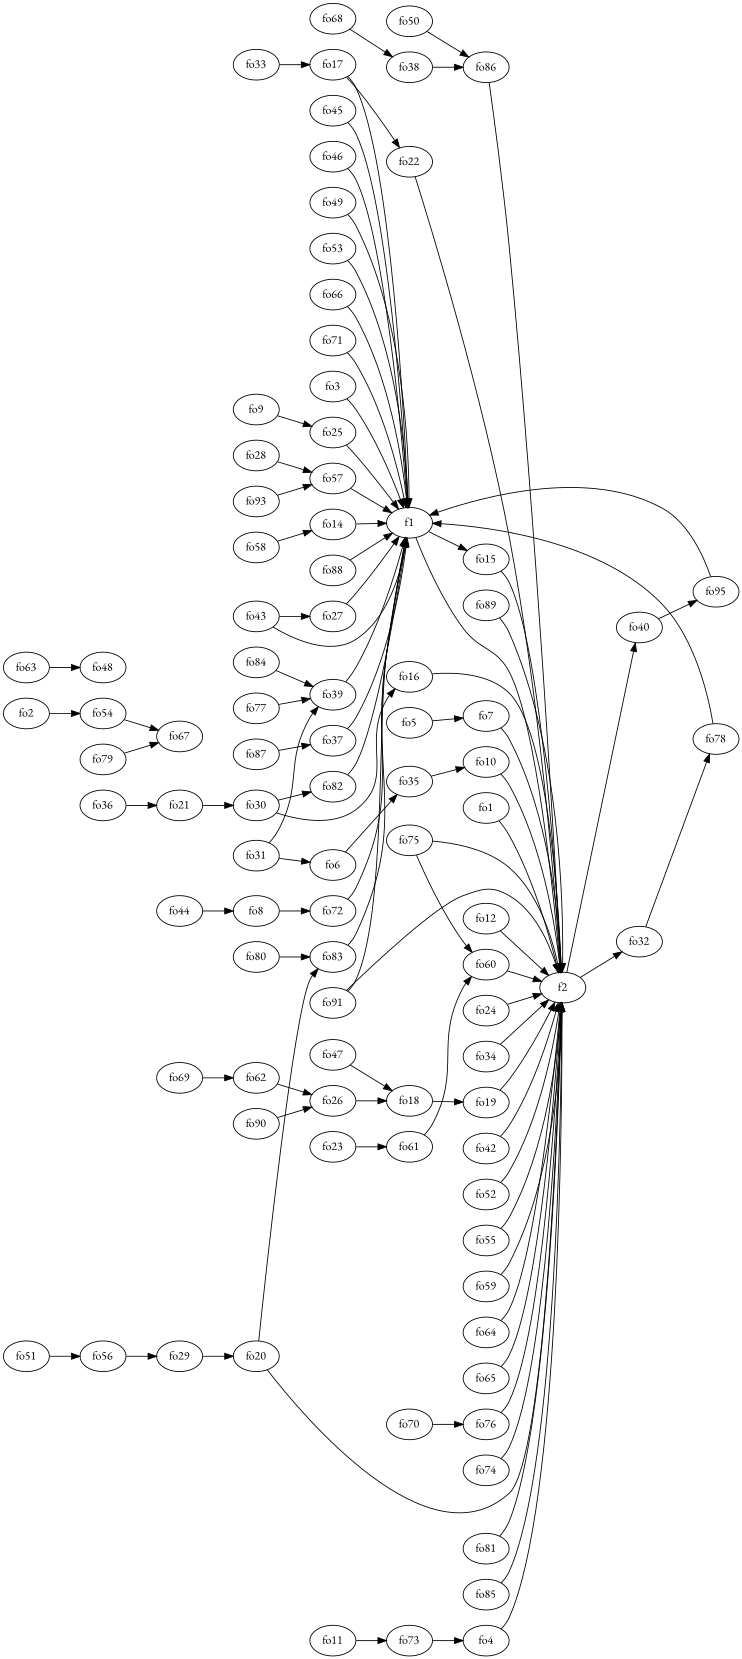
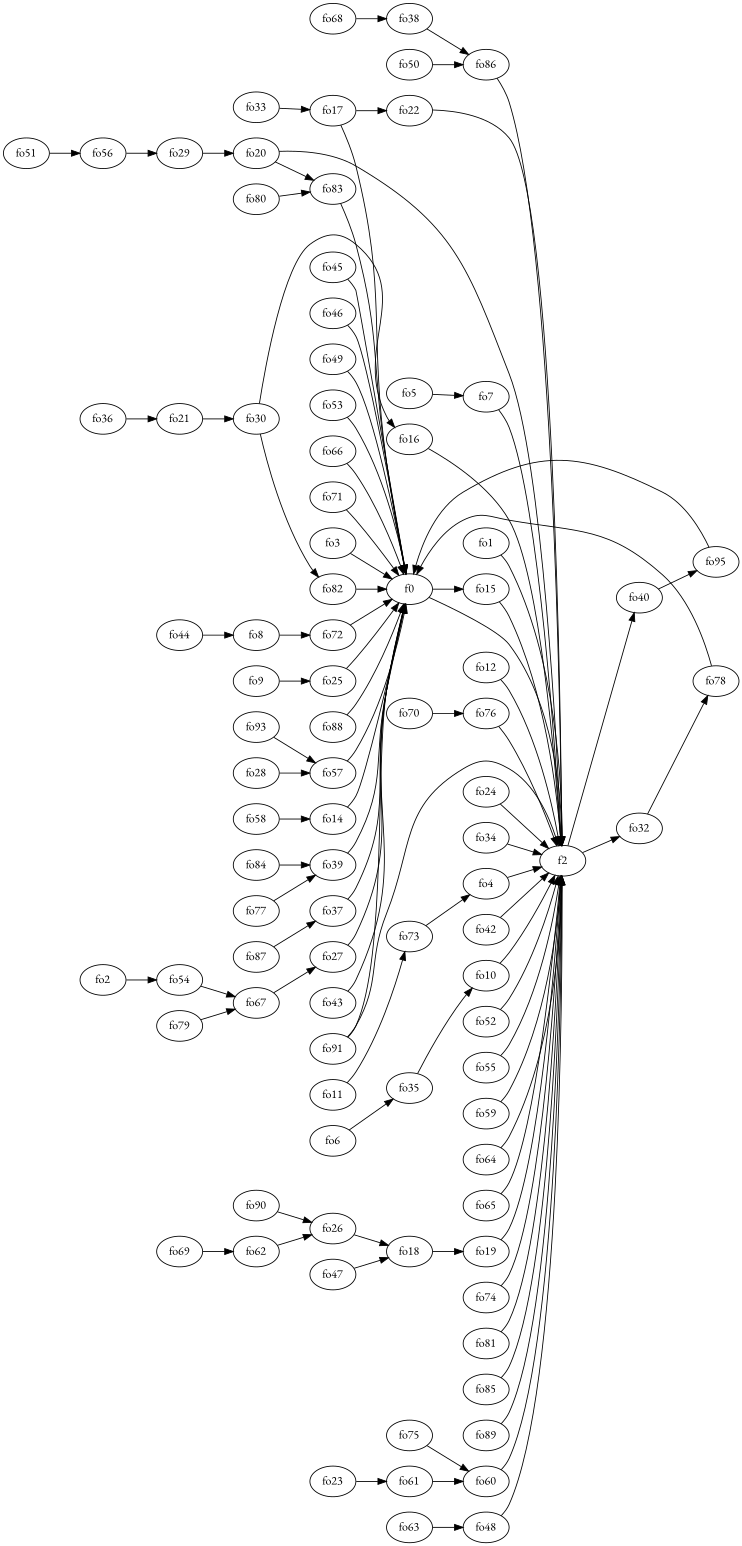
(410, 523) -> (410, 589)
(290, 616) -> (291, 982)
(256, 856) -> none
(519, 877) -> (547, 1299)
